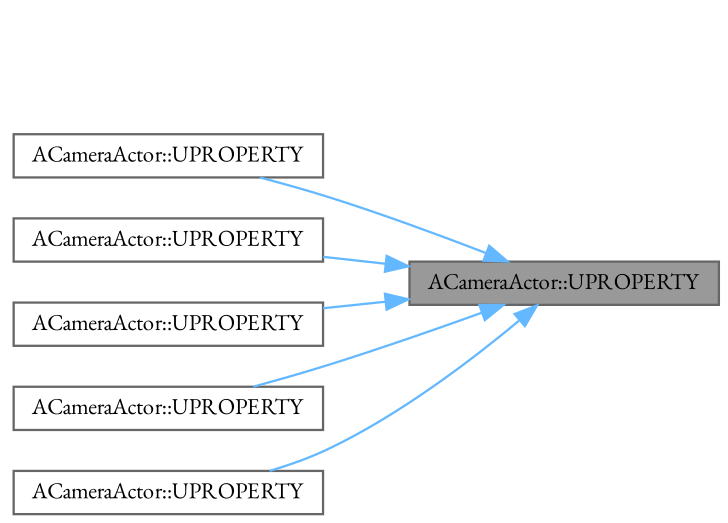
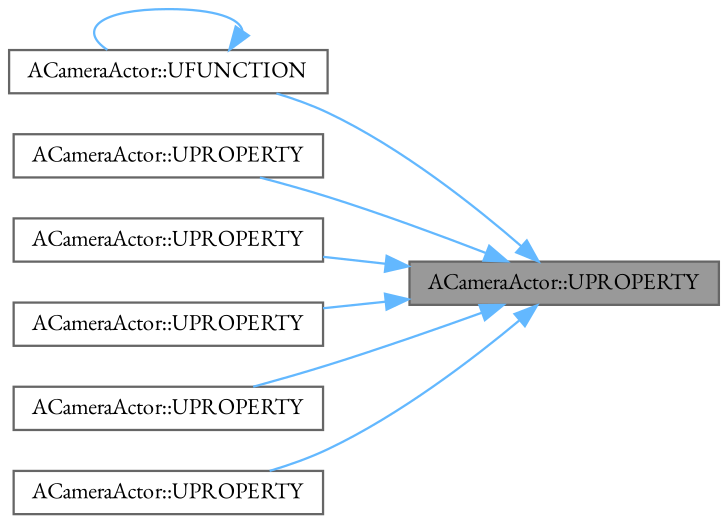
none -> (168, 72)
